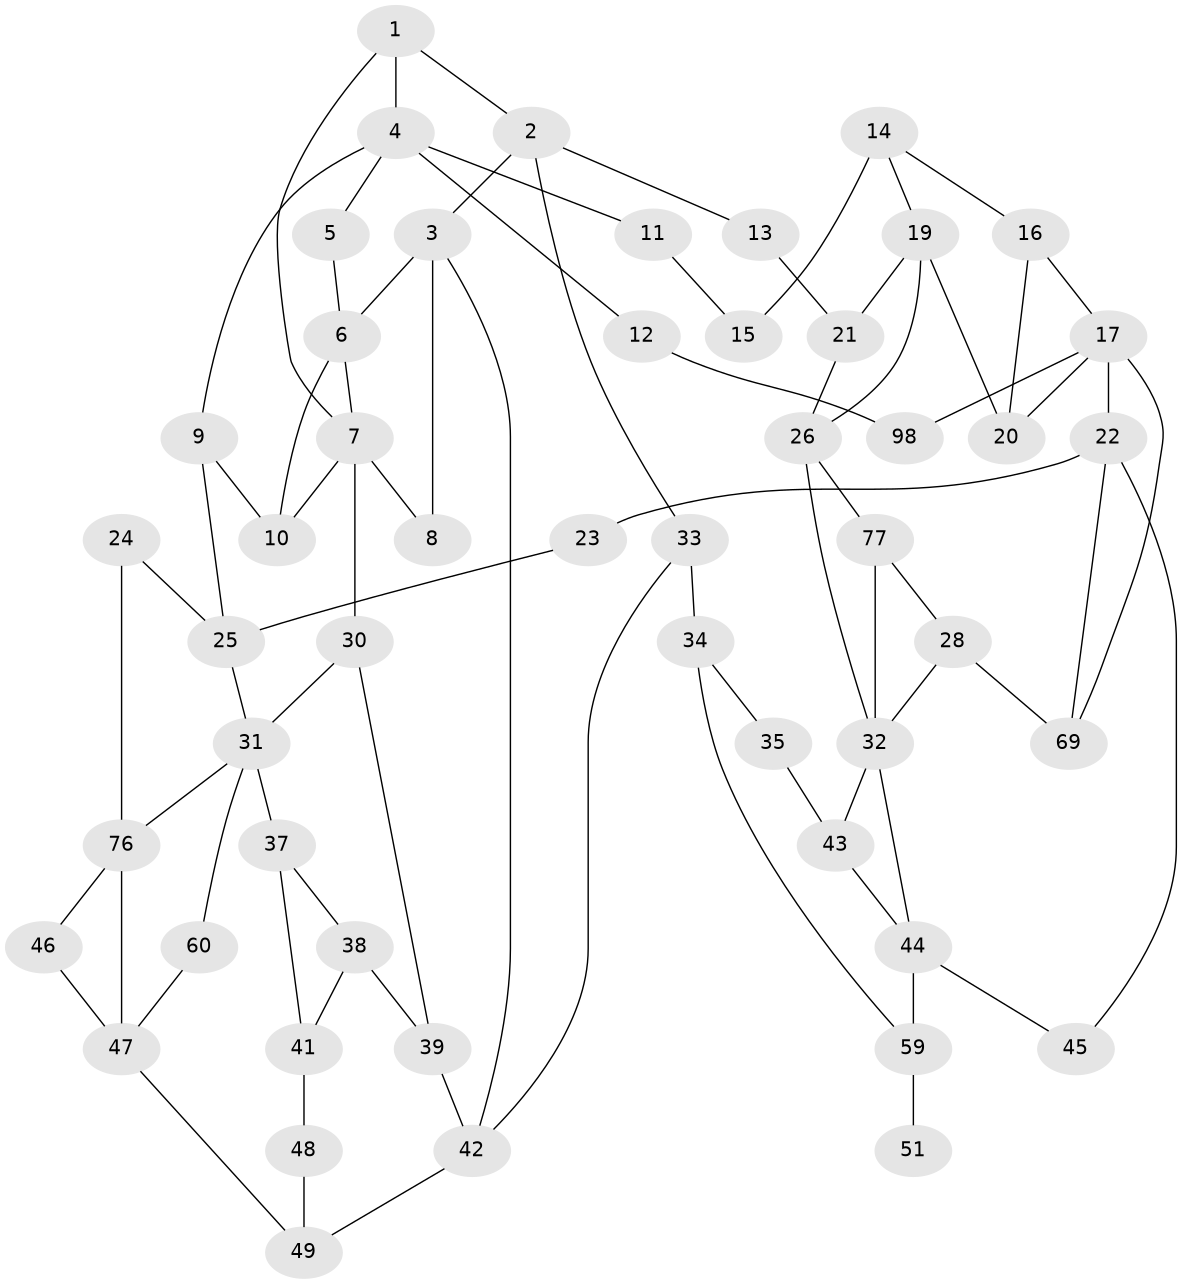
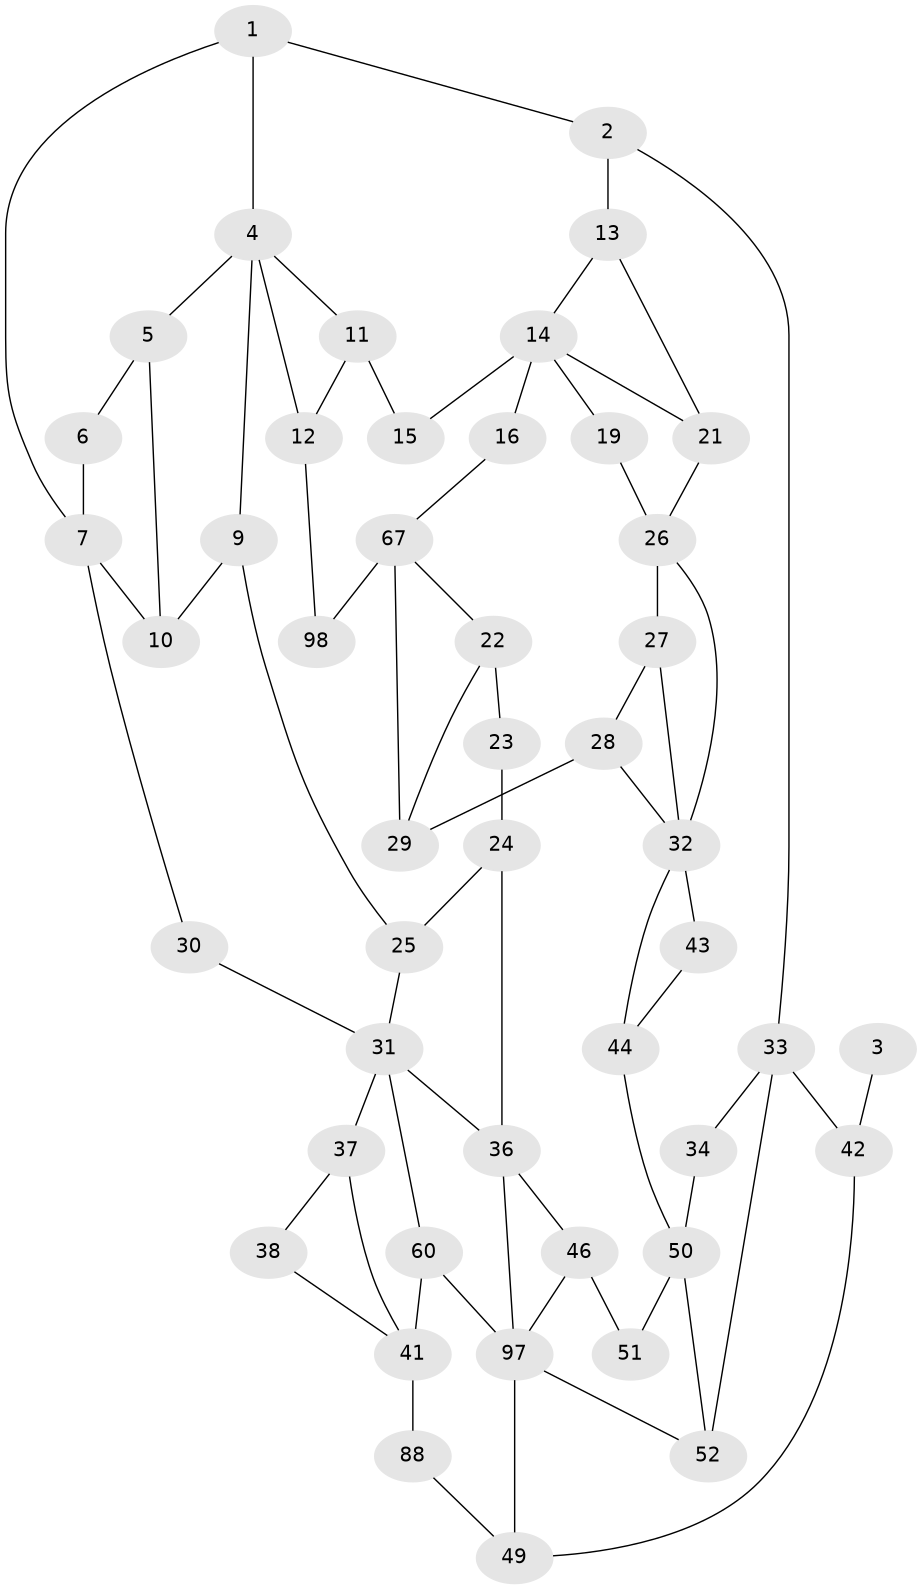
(482, 184) -> none
(387, 286) -> none
none -> (573, 286)
(883, 286) -> (625, 387)
(1108, 337) -> (394, 540)
none -> (331, 387)
(297, 435) -> (155, 489)
(1007, 438) -> none
(433, 540) -> none
(875, 540) -> (657, 642)
(406, 588) -> (502, 785)
(773, 744) -> none
(1069, 744) -> (400, 846)
(122, 846) -> (502, 1151)
(122, 1049) -> (515, 1355)
(433, 1049) -> none
(913, 1049) -> (681, 1253)
(1076, 1049) -> none
(304, 1151) -> (413, 1456)
none -> (418, 1304)
none -> (605, 1304)
none -> (708, 1456)
